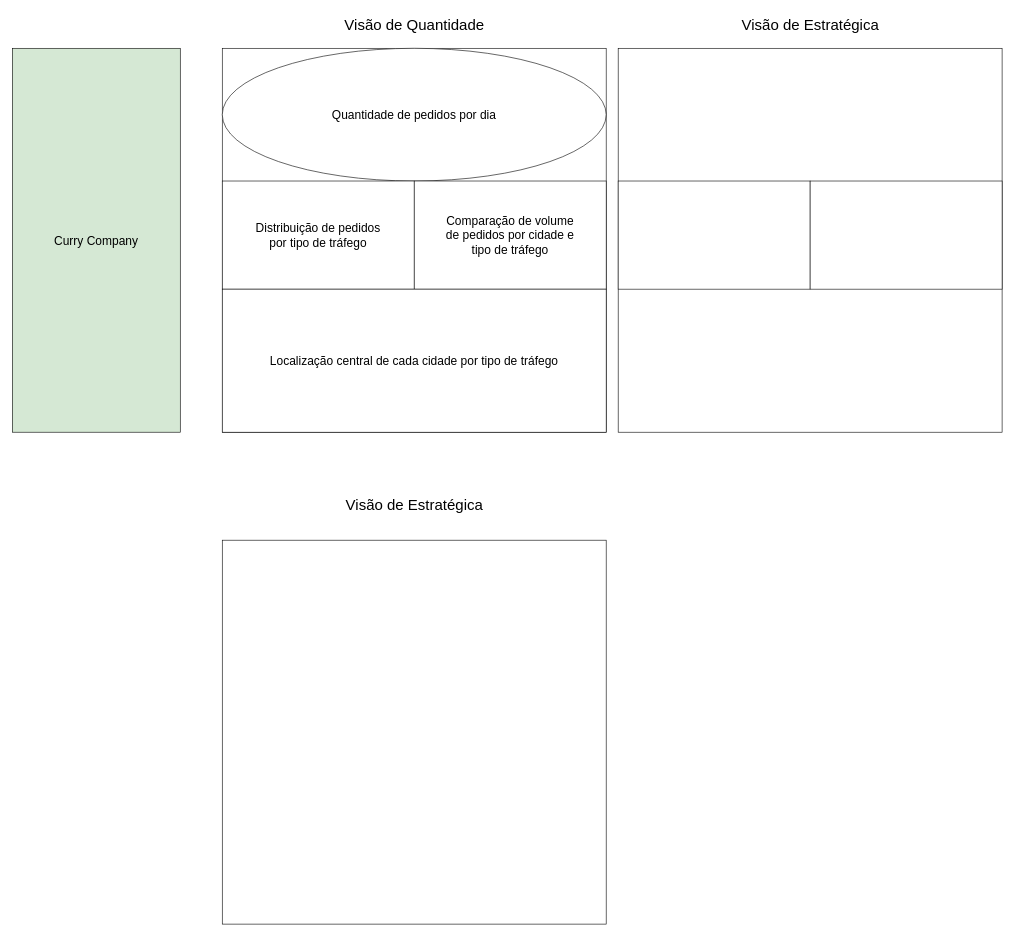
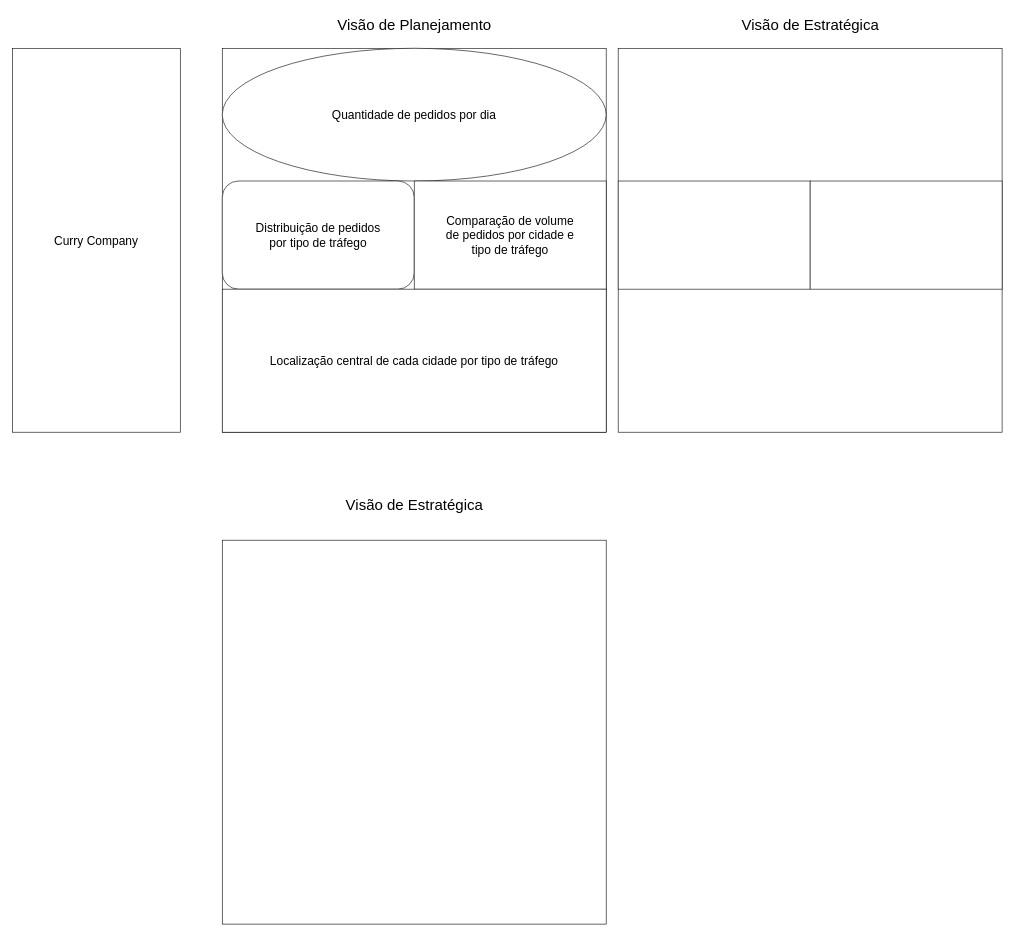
(415, 24) -> (415, 24)
(318, 235) -> (318, 235)
(96, 240) -> (96, 240)
